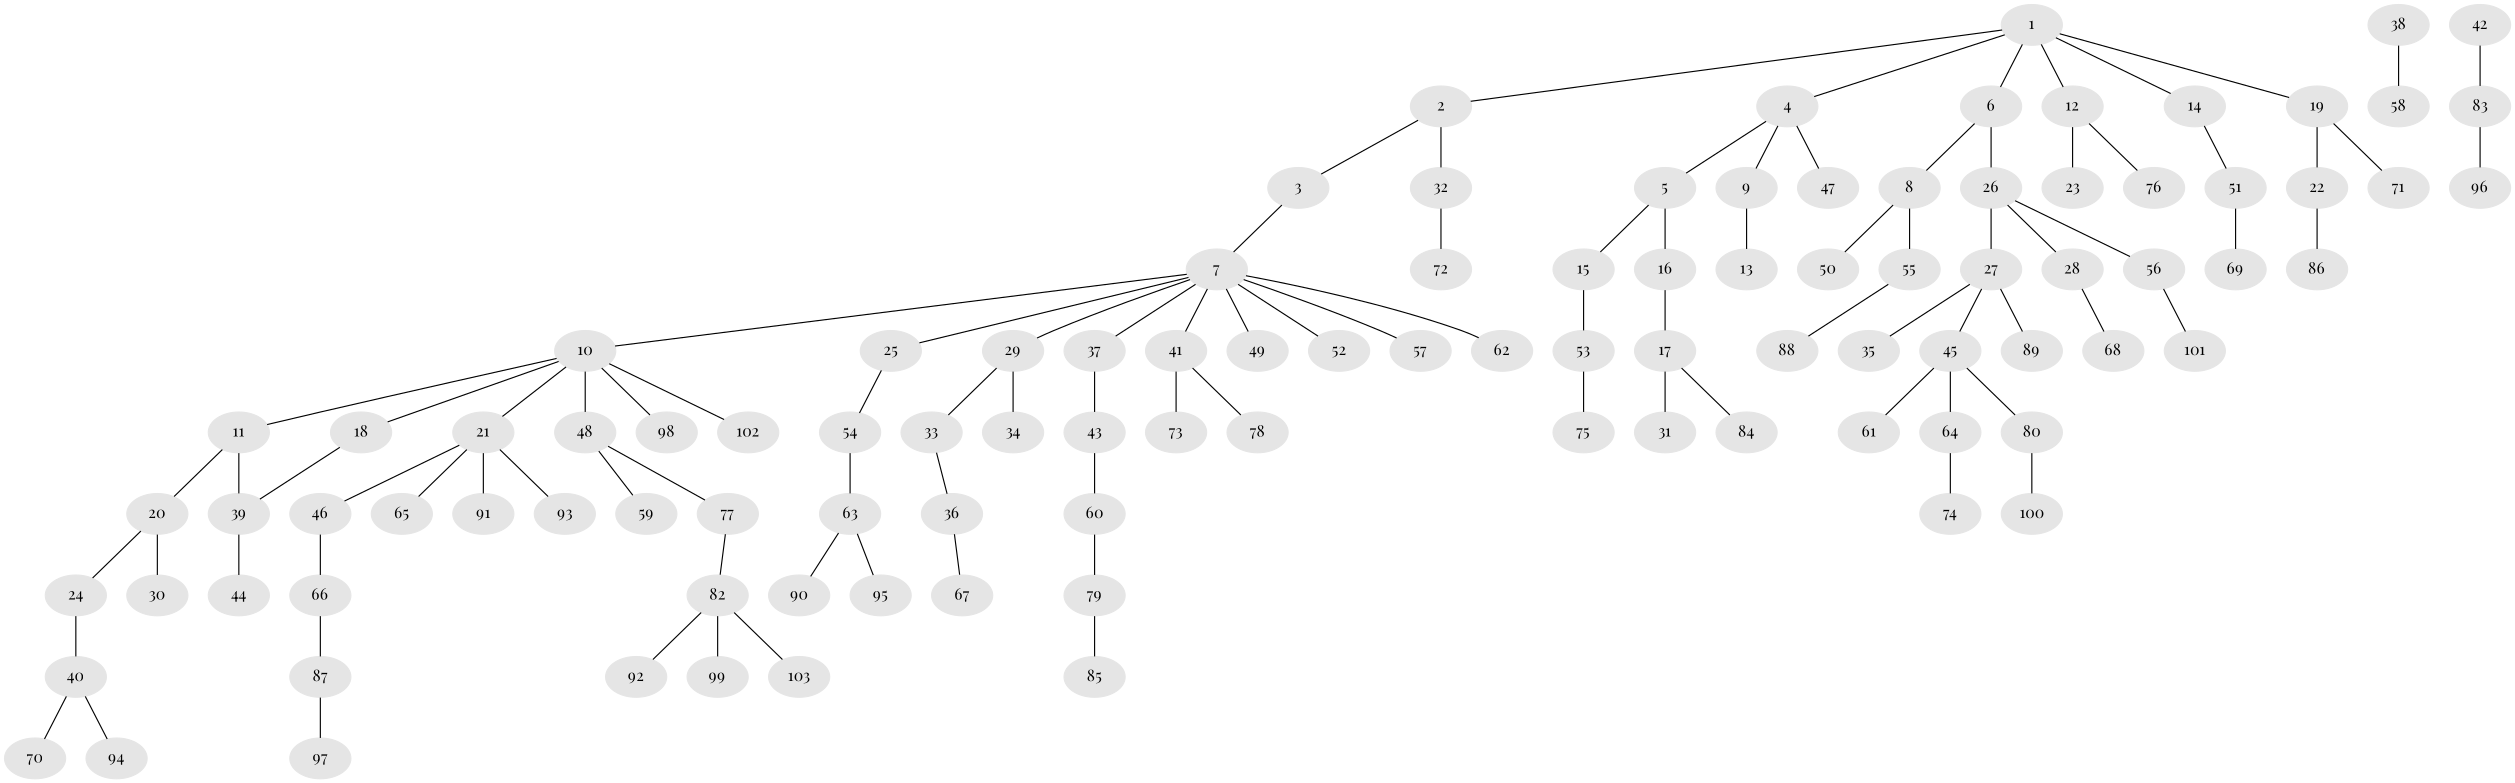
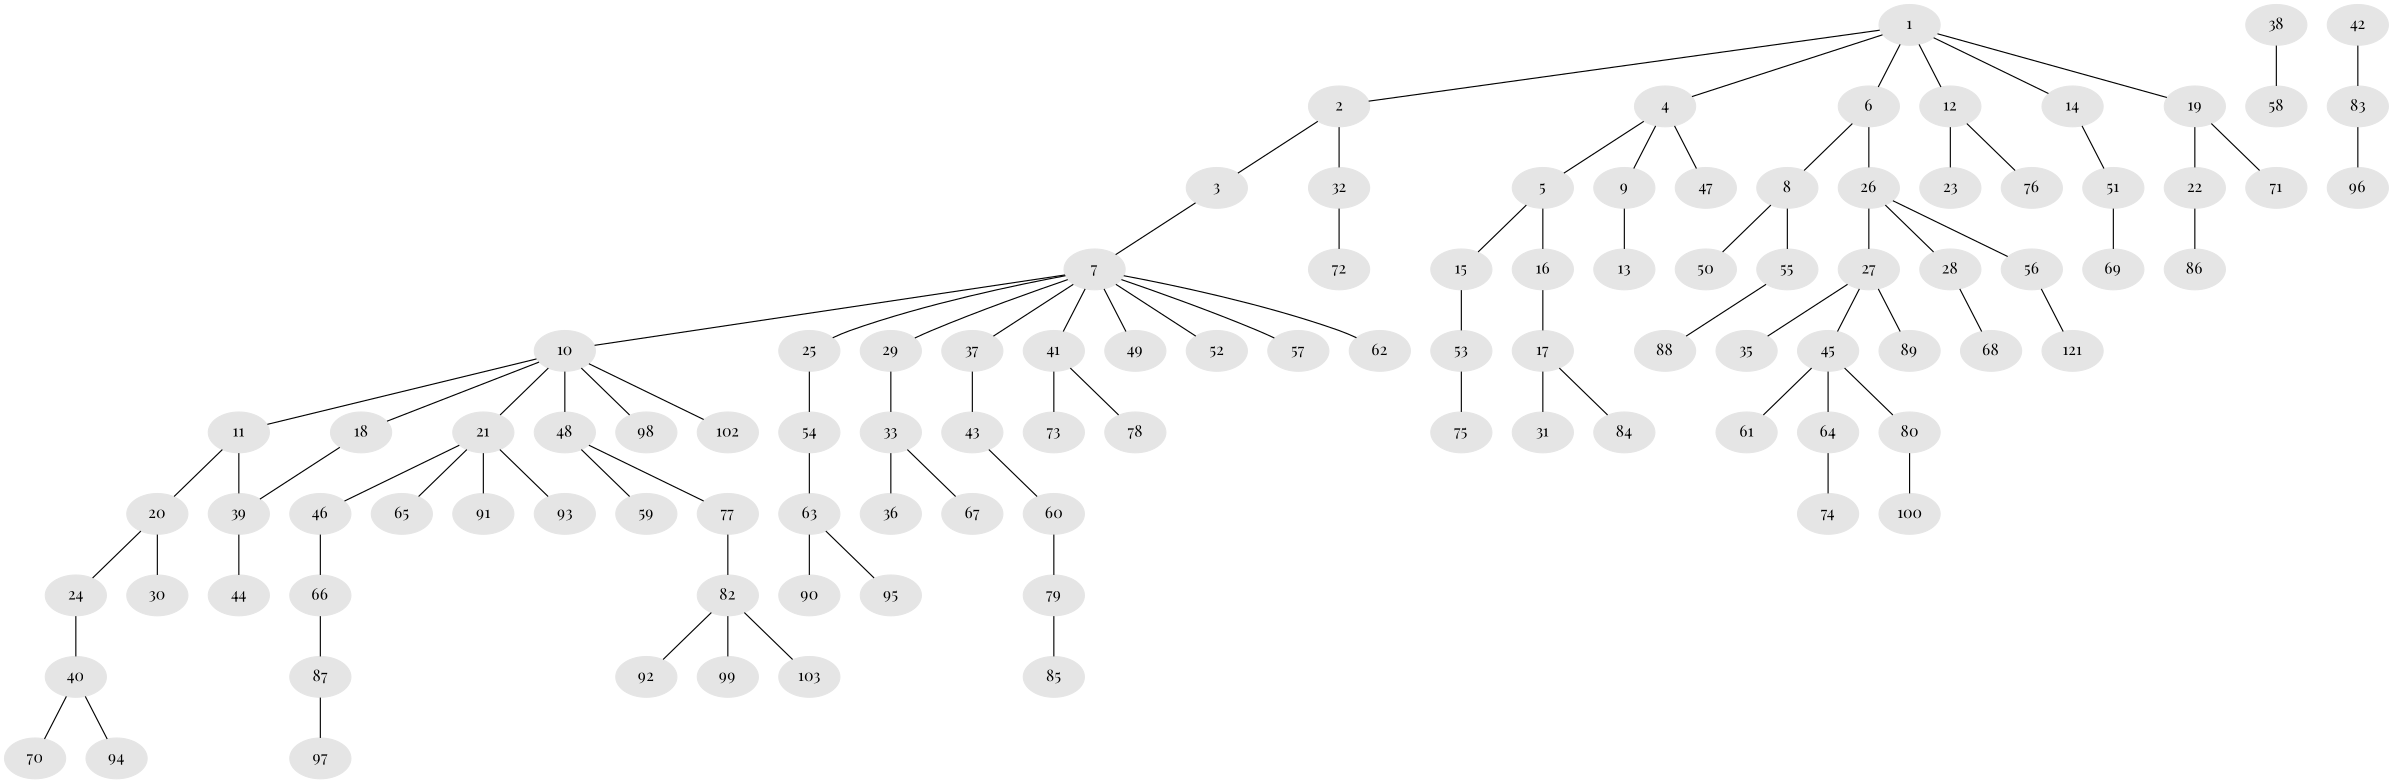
(2195, 351) -> (2073, 351)
(1013, 432) -> none
(957, 554) -> (931, 473)
